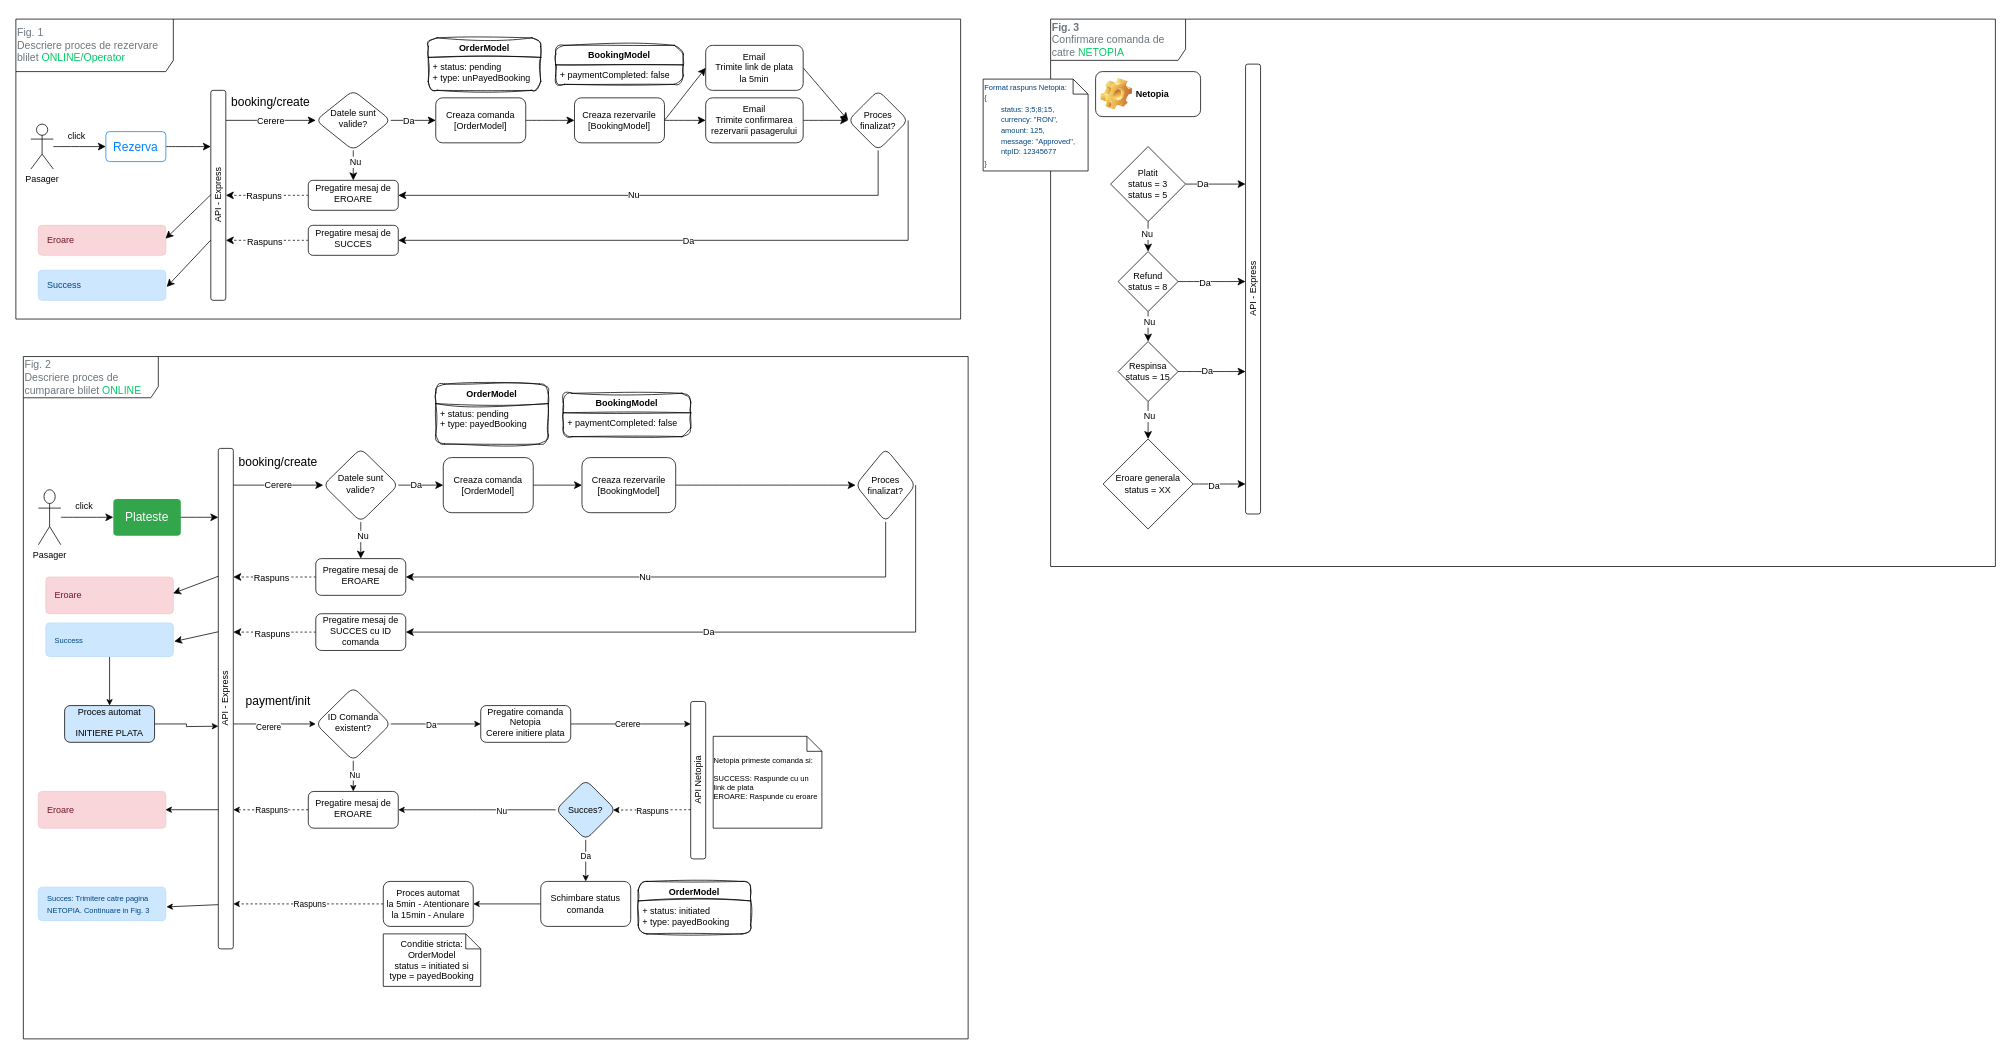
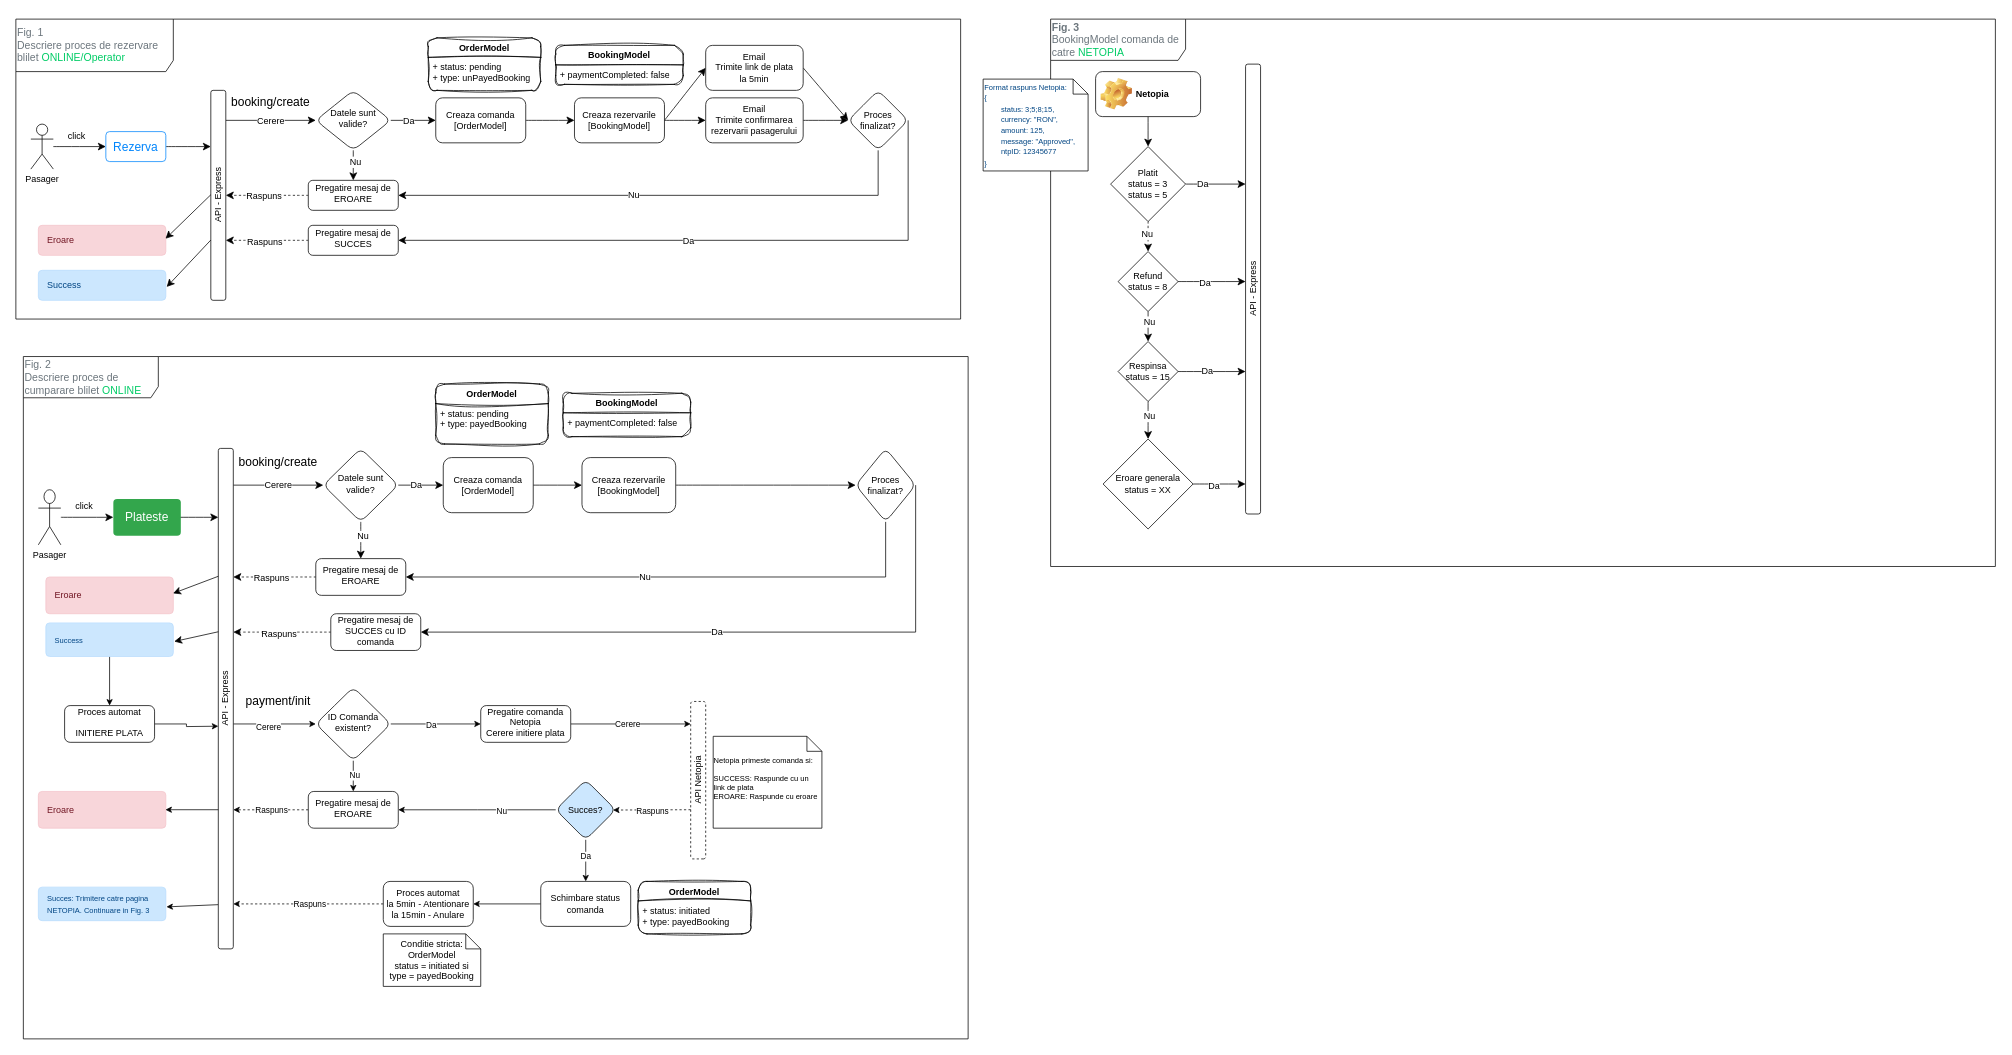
(1119, 40) -> (1119, 40)
none -> (1148, 138)
(1148, 225) -> (1148, 225)
(360, 632) -> (375, 632)
(109, 724) -> (109, 724)
(698, 780) -> (698, 780)
